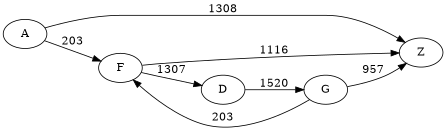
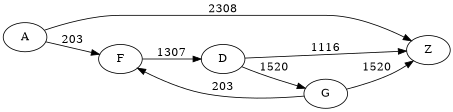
(223, 9) -> (223, 9)
(267, 57) -> (322, 55)
(373, 70) -> (377, 67)
